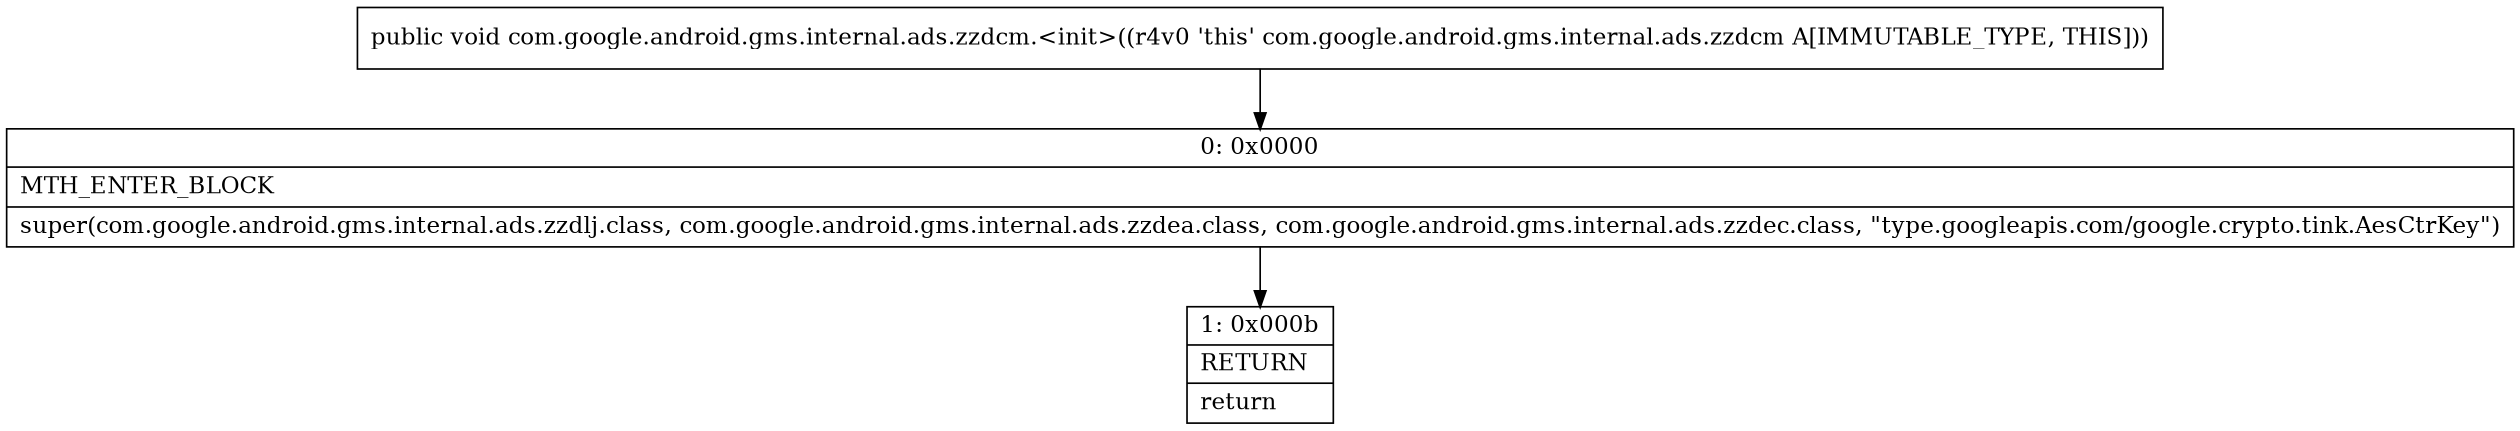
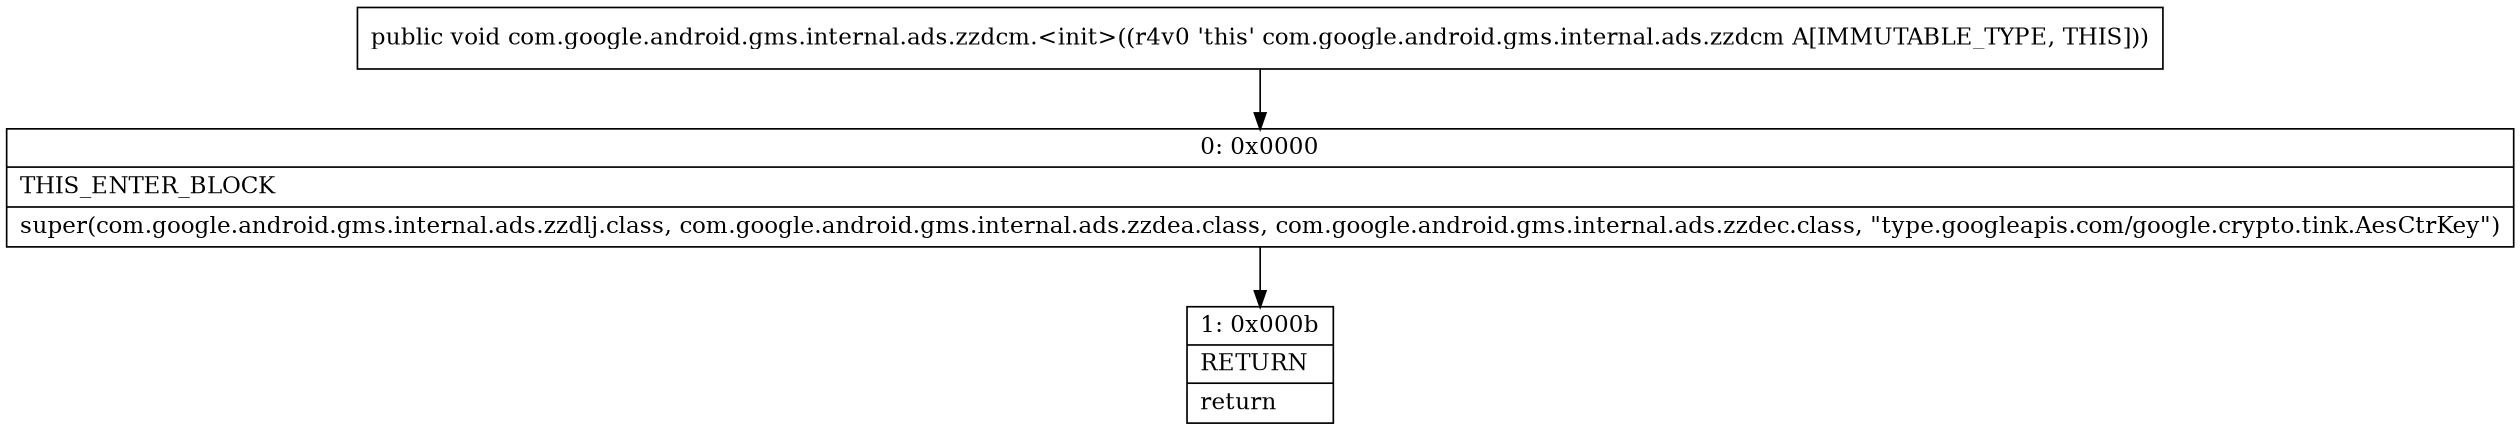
(148, 186) -> (148, 186)
